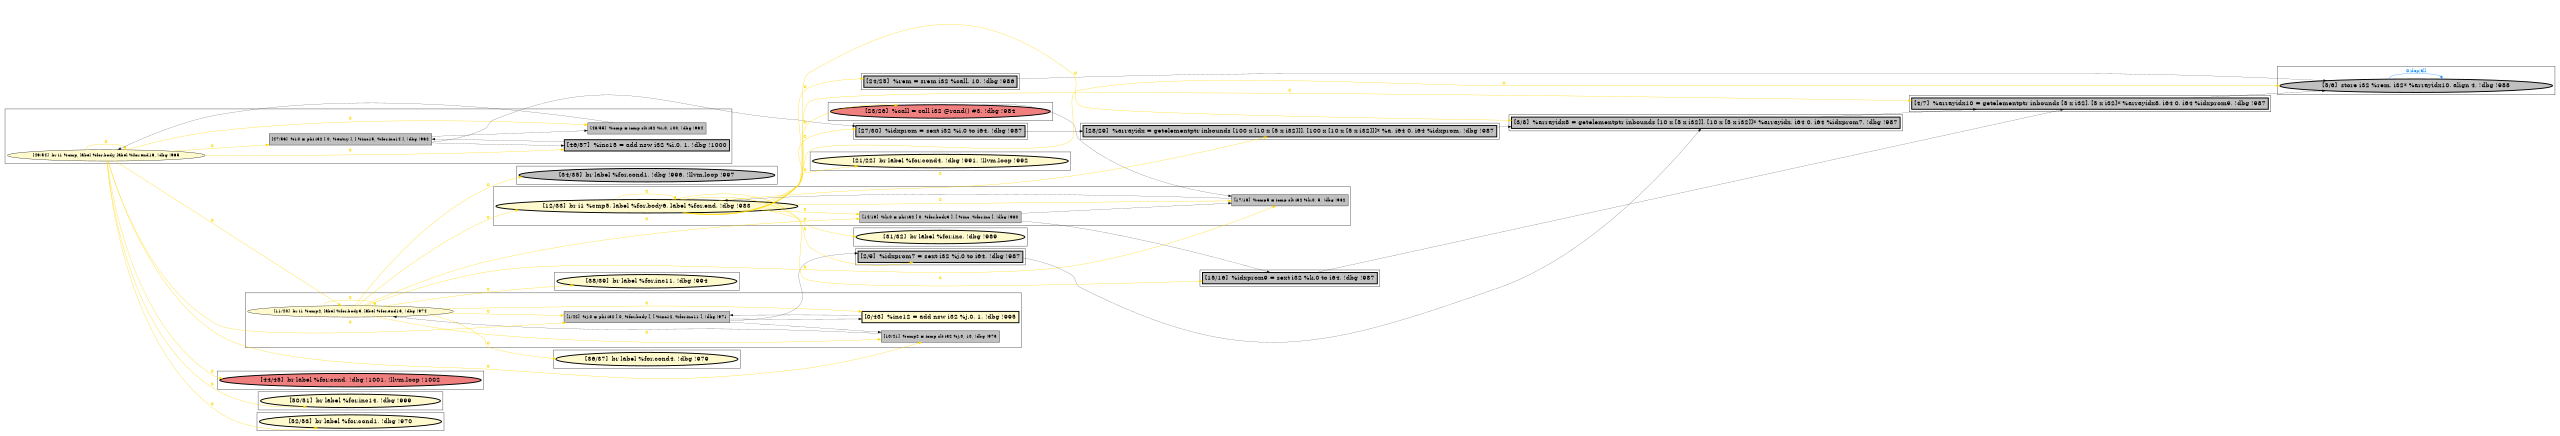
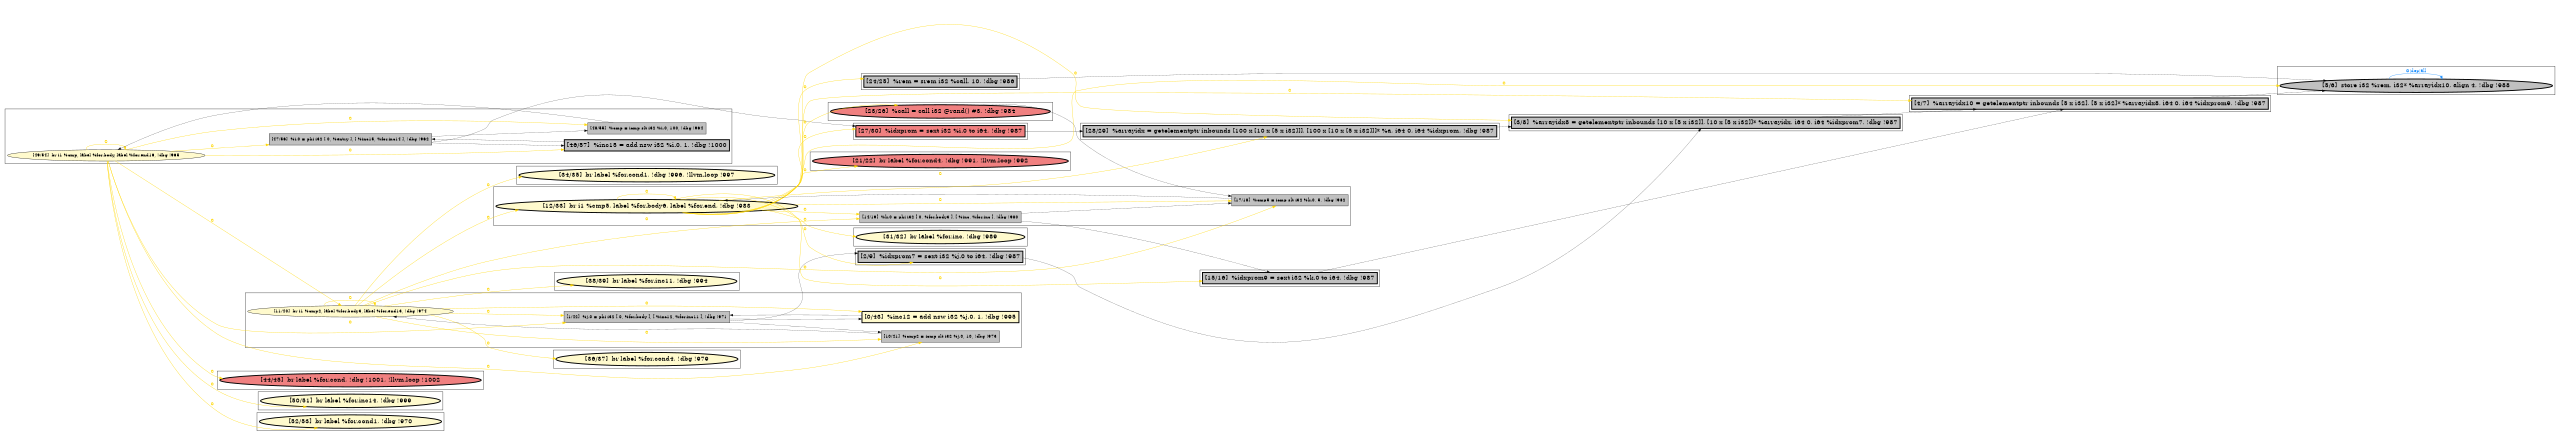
(940, 131) -> (940, 131)
(940, 161) -> (940, 161)
(647, 175) -> (647, 175)
